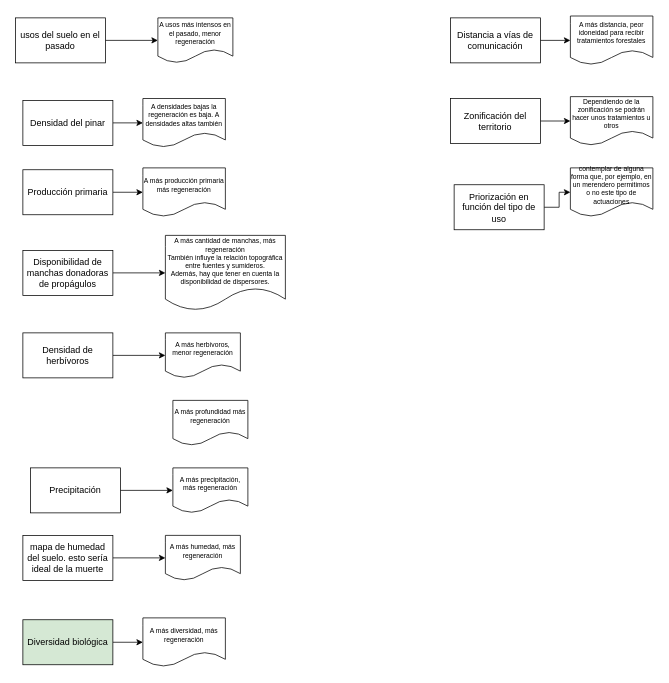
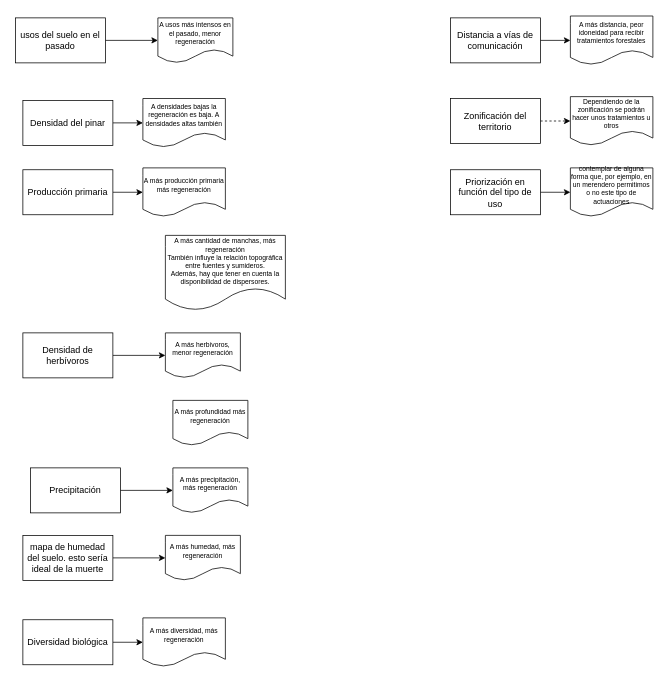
(552, 121) -> (552, 121)
(499, 207) -> (495, 192)
(68, 273) -> none
(159, 273) -> none
(68, 642) -> (68, 642)
